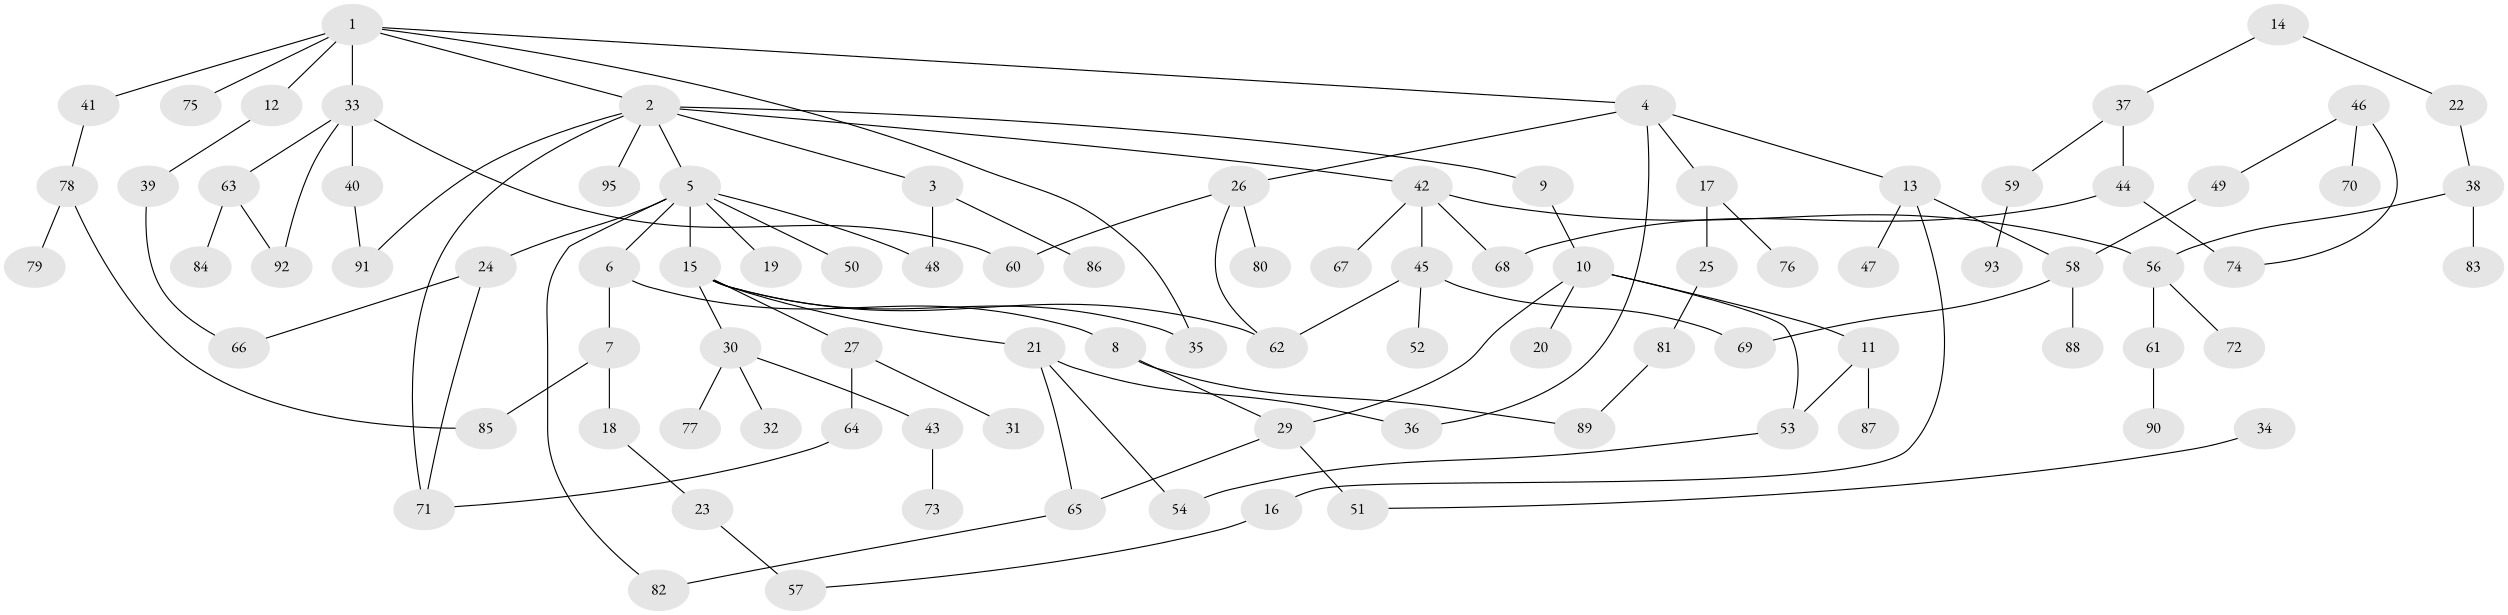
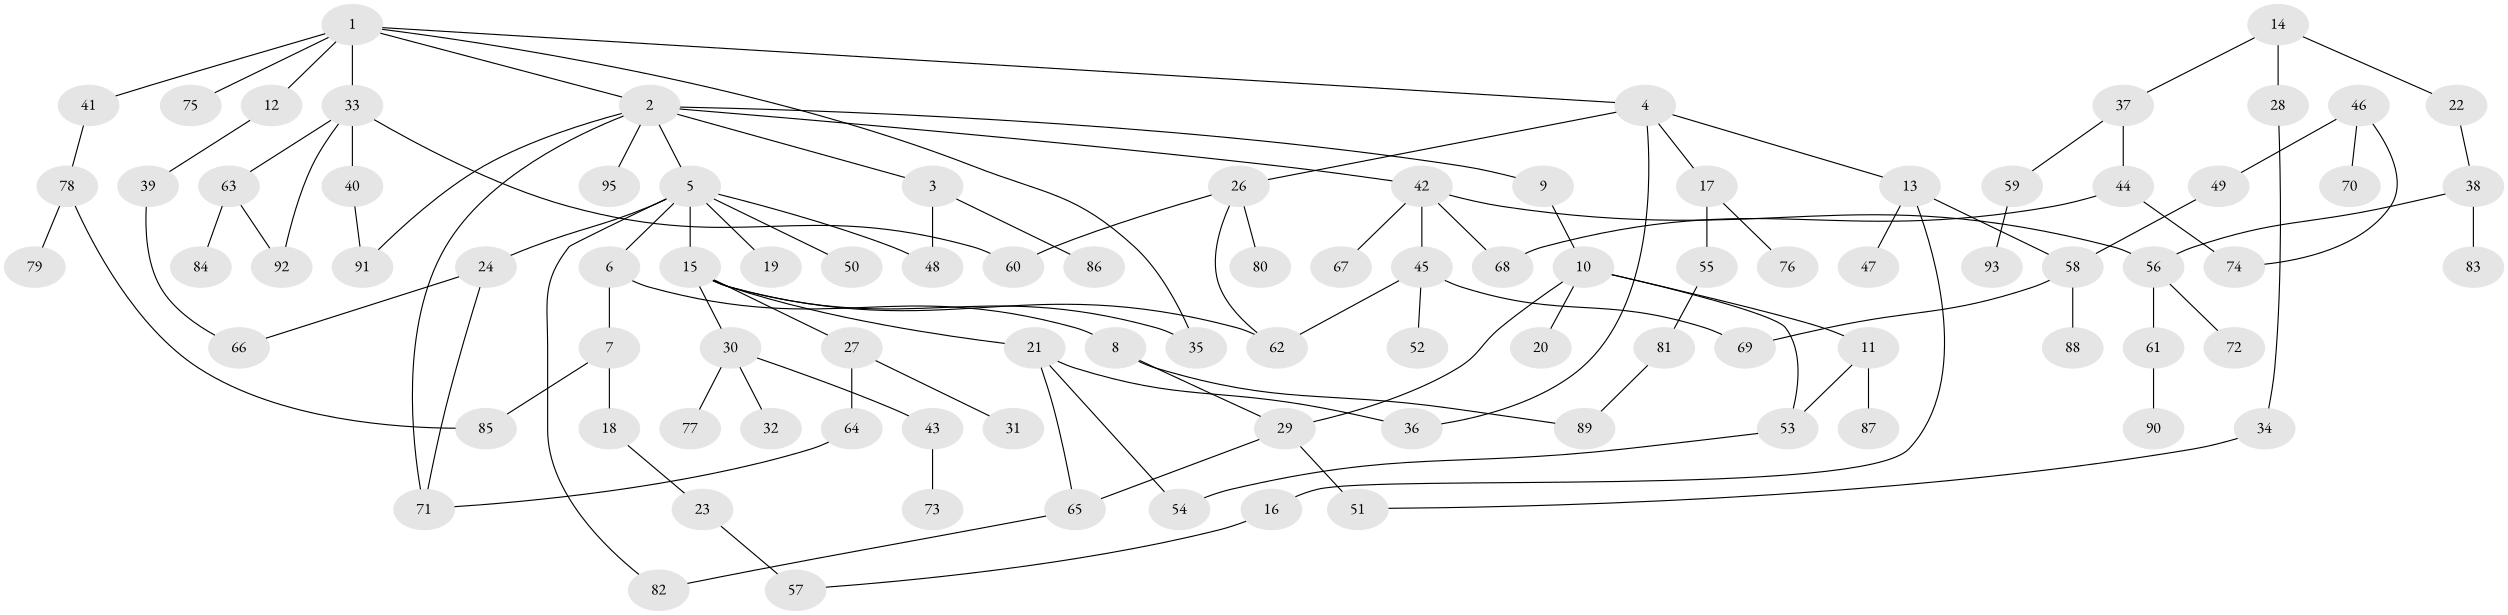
none -> (2278, 105)
(1707, 267) -> (1707, 267)
